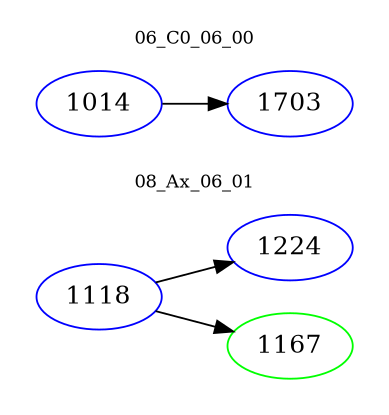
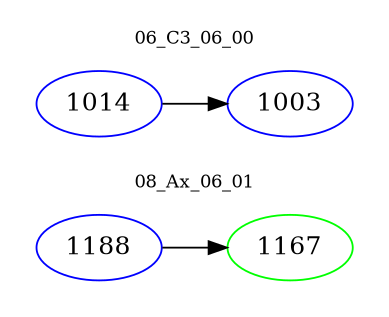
(195, 39) -> (195, 39)
(290, 104) -> (290, 104)
(290, 248) -> none
(99, 297) -> (99, 248)
